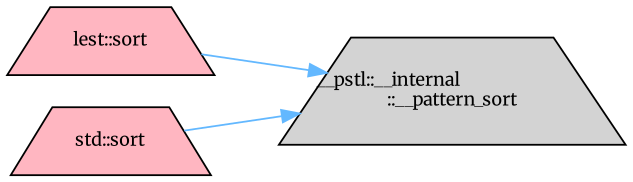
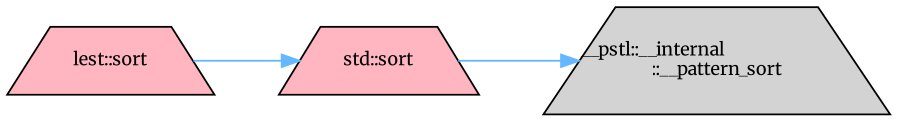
(255, 62) -> (237, 61)
